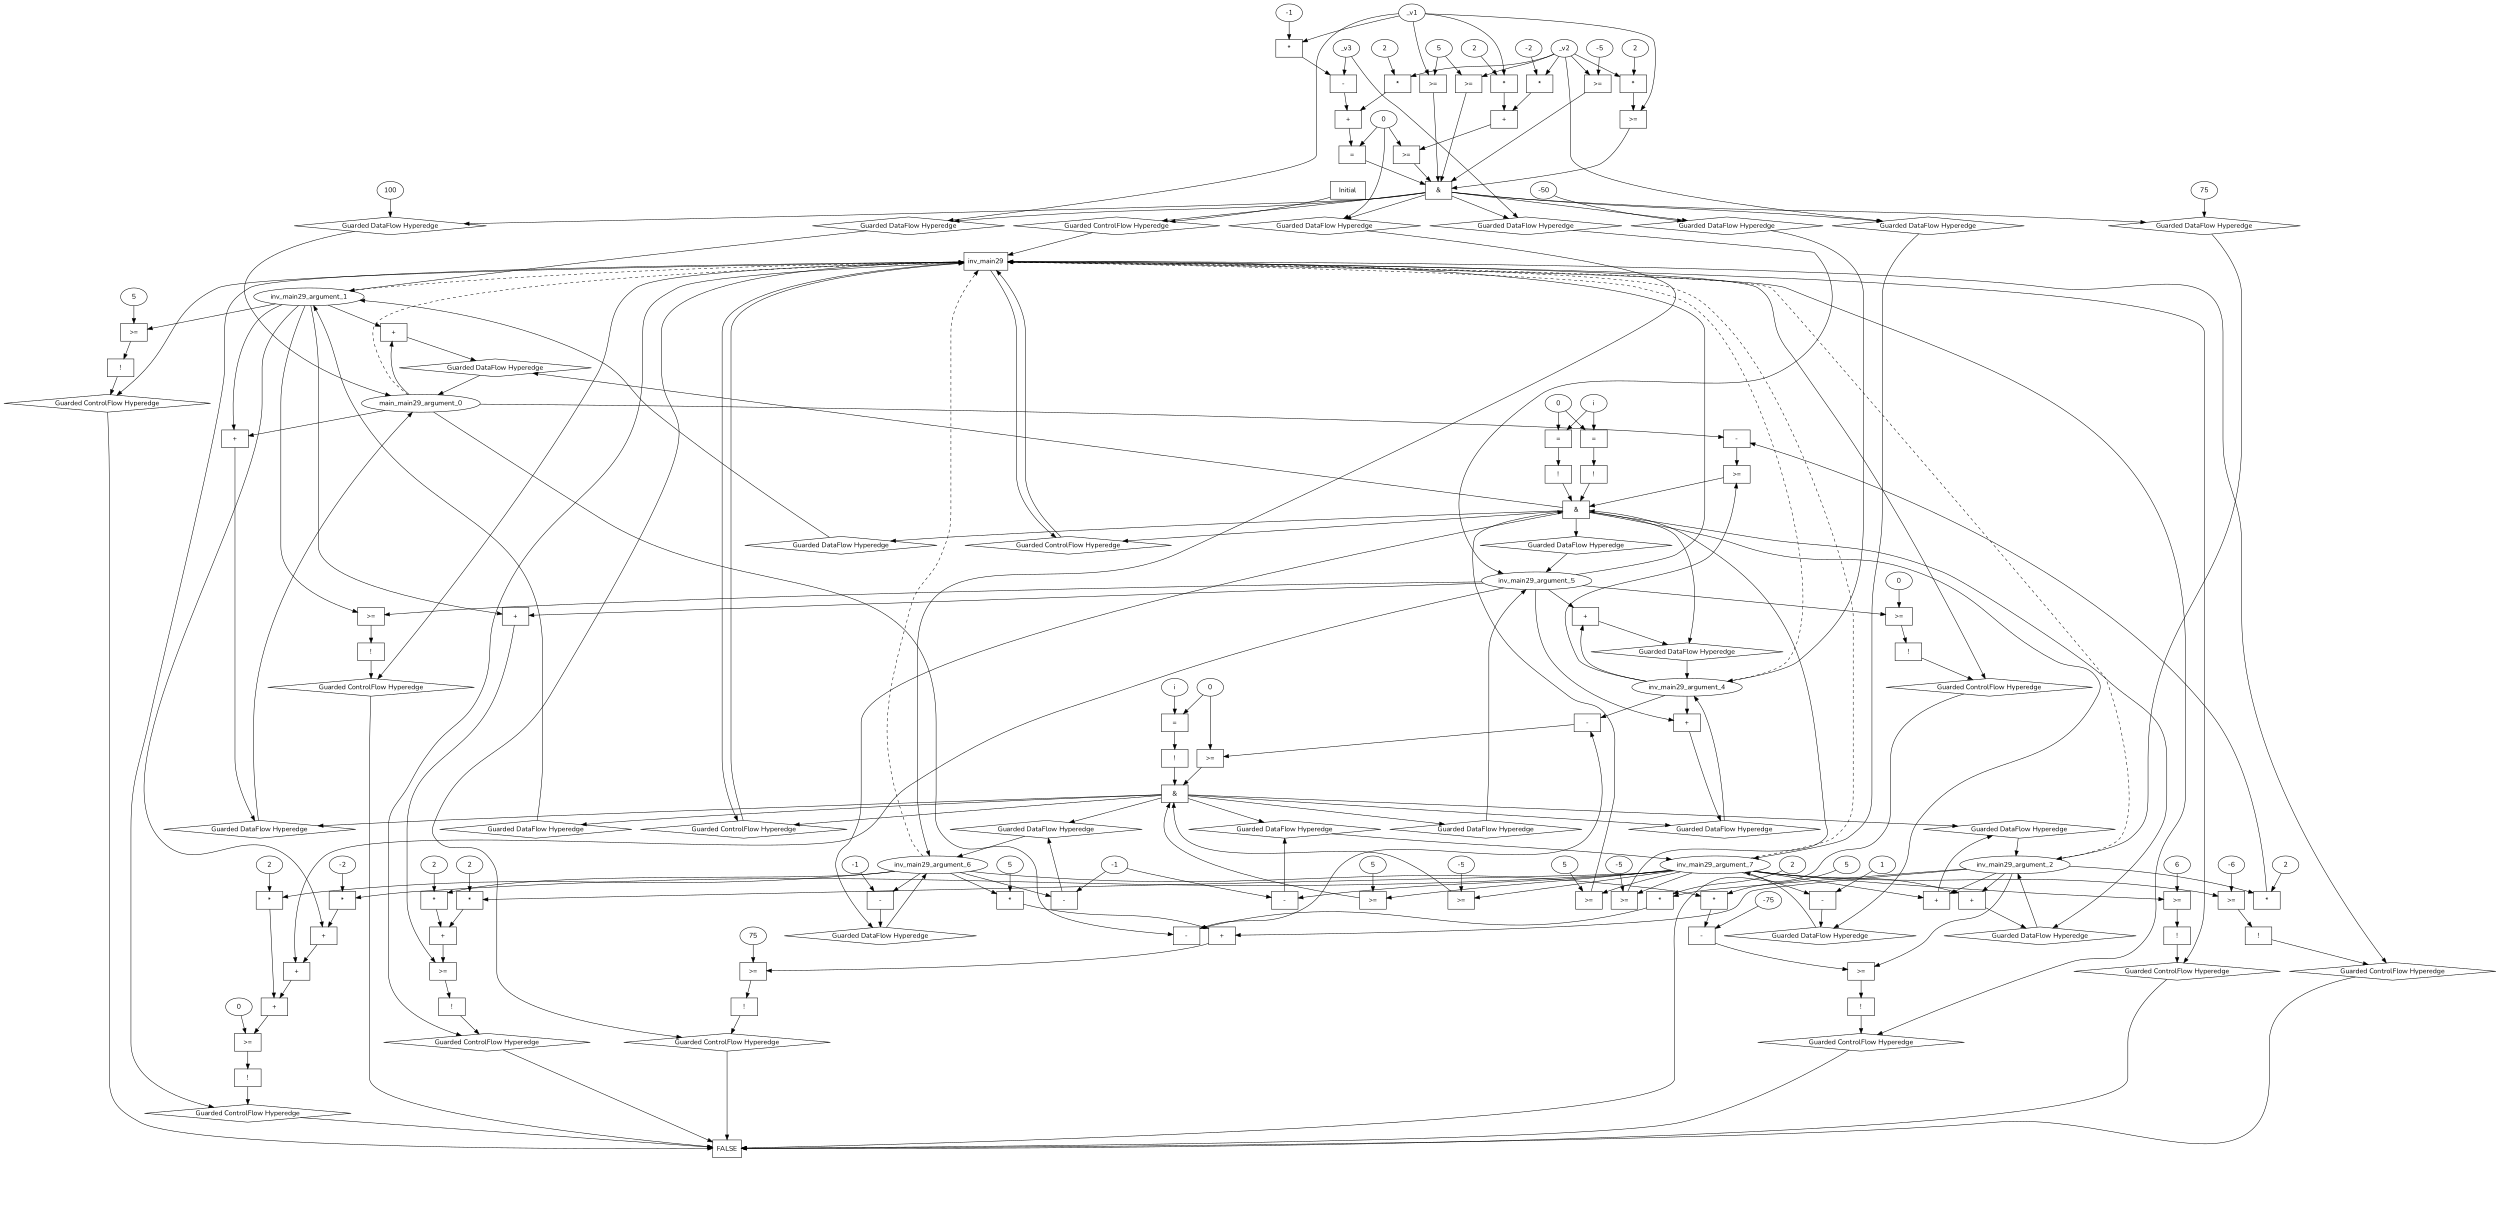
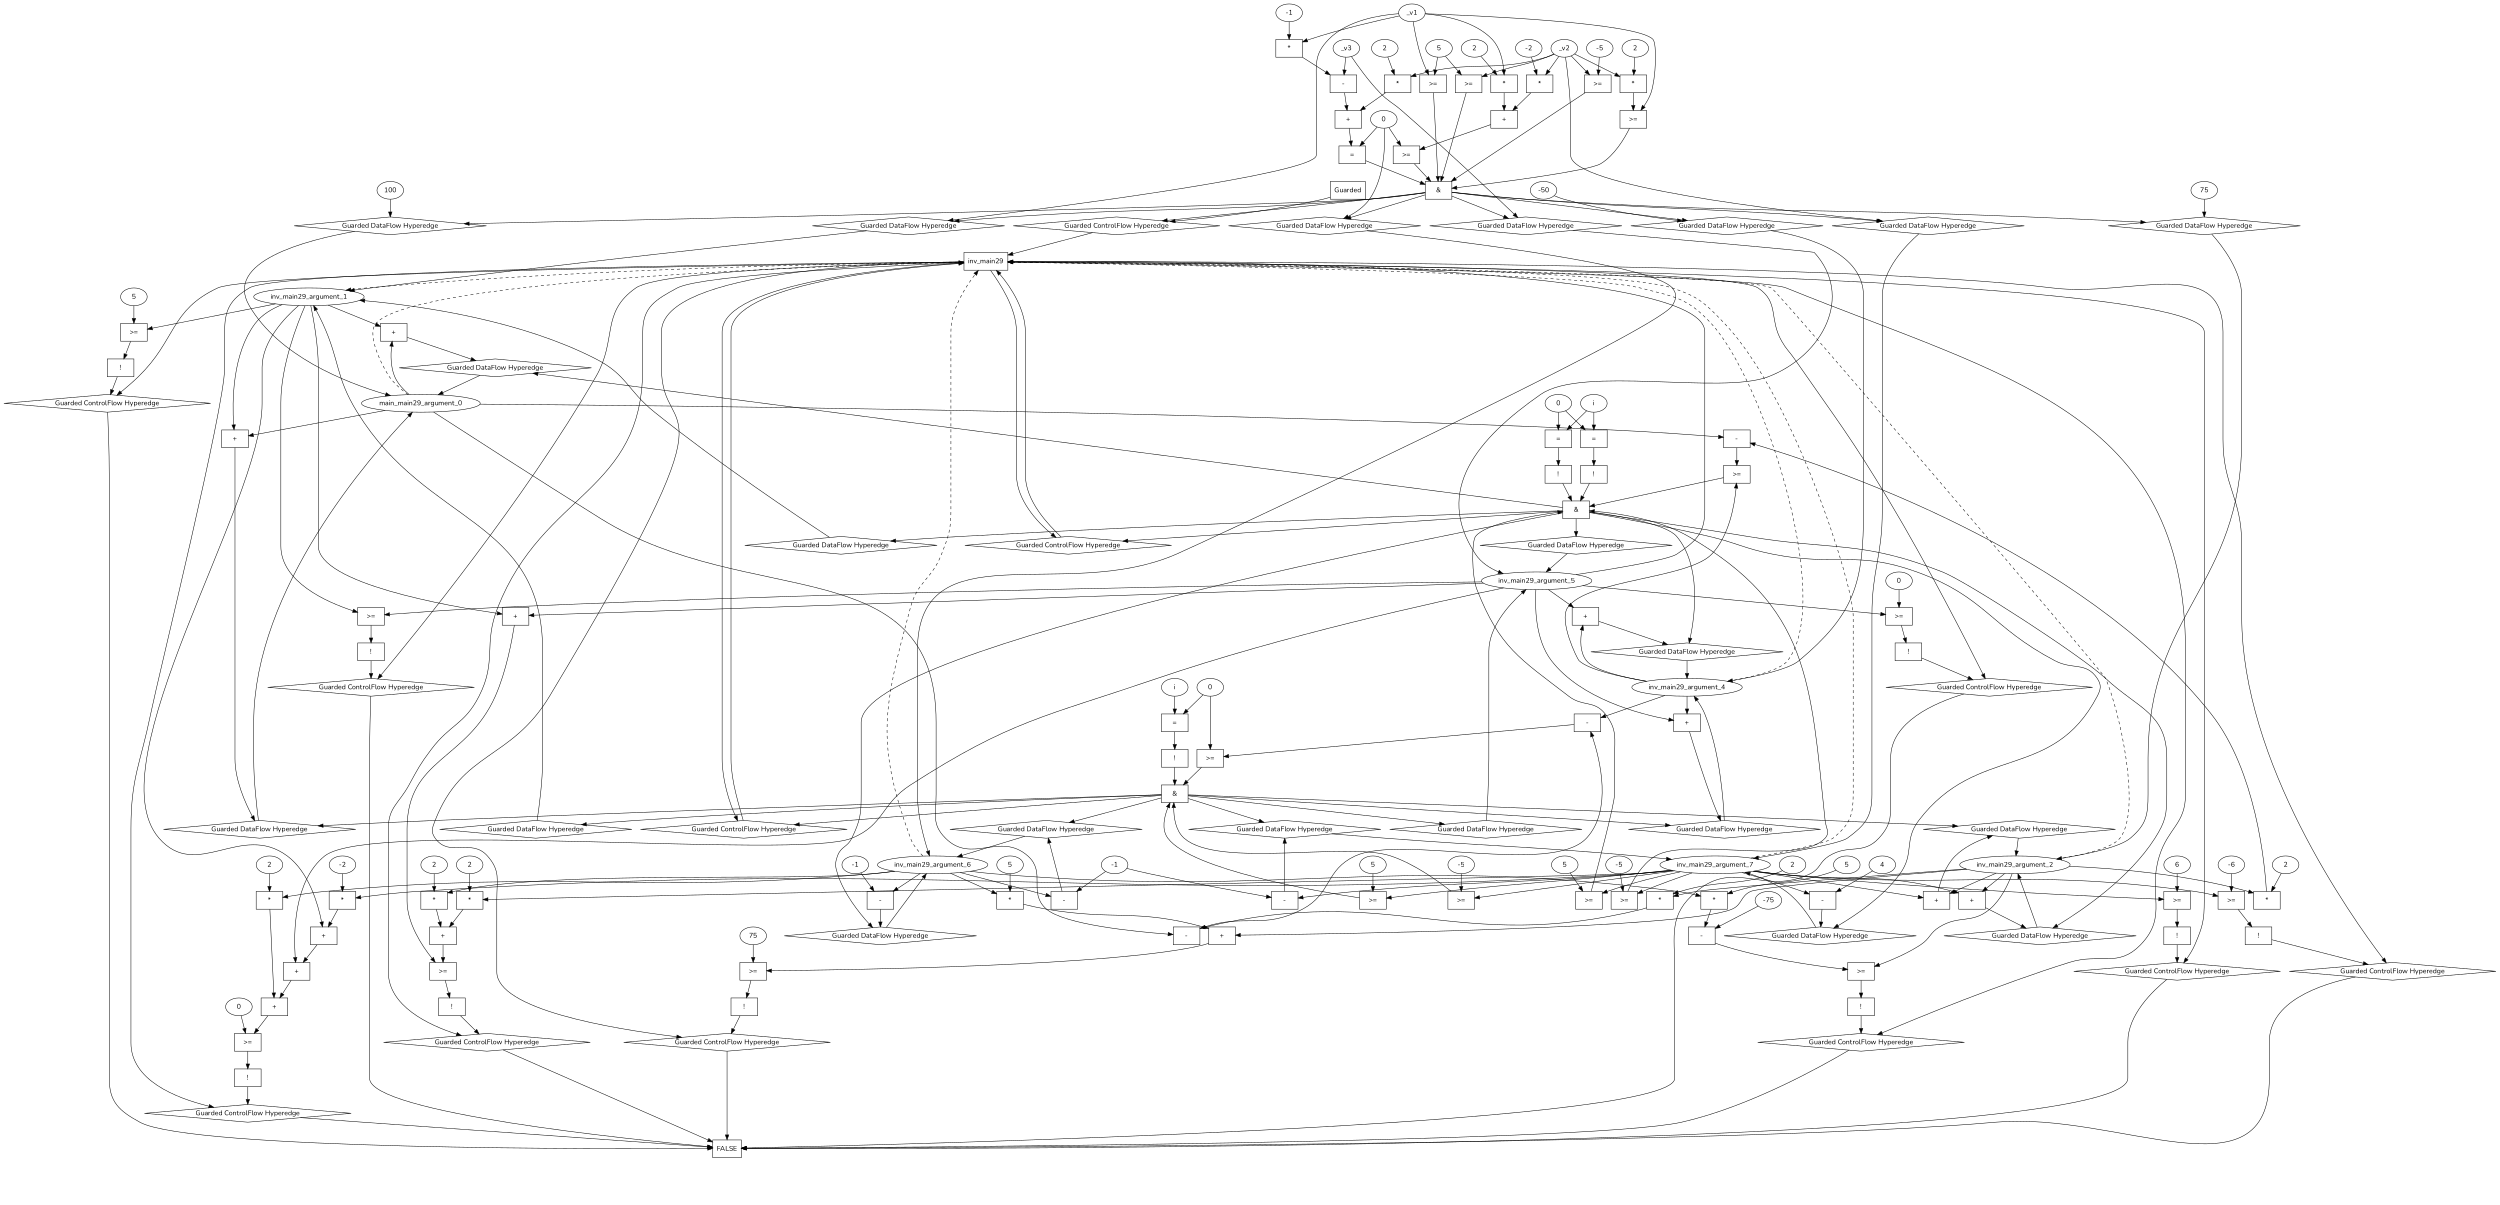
(1348, 190) -> (1348, 190)
(654, 271) -> (642, 271)
(1882, 865) -> (1882, 865)
